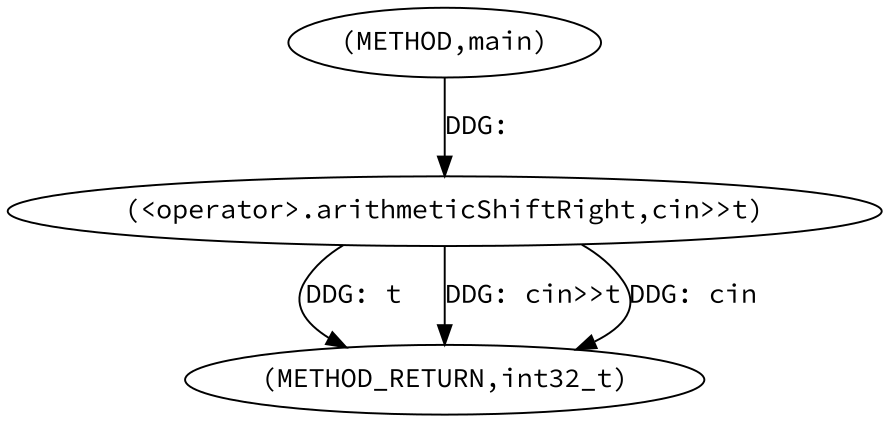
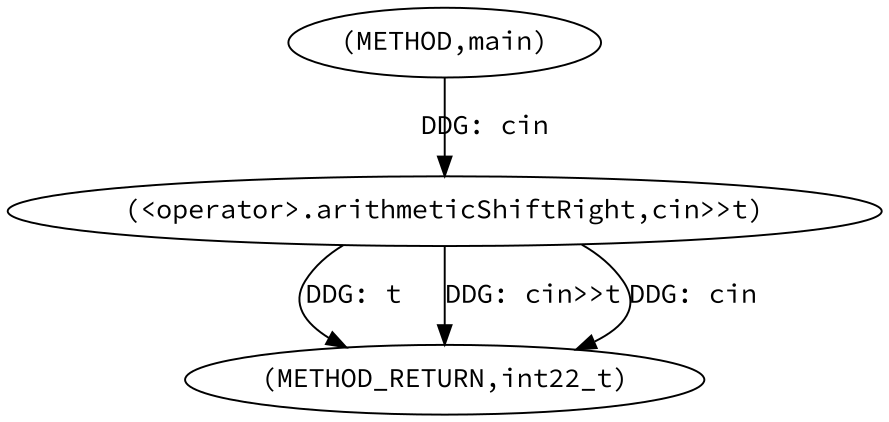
(485, 127) -> (485, 127)
(445, 380) -> (445, 380)
